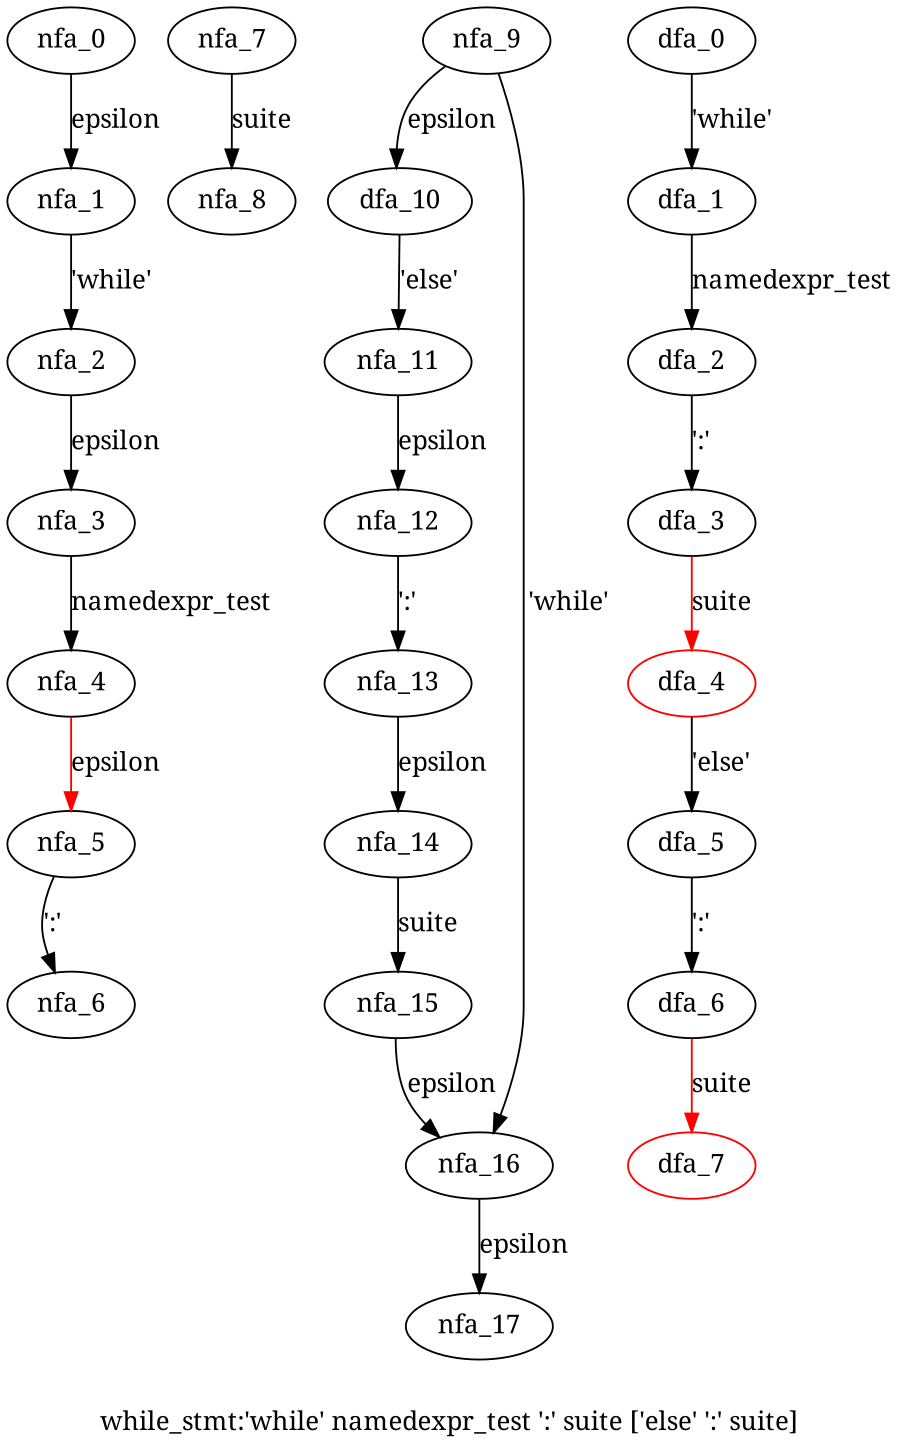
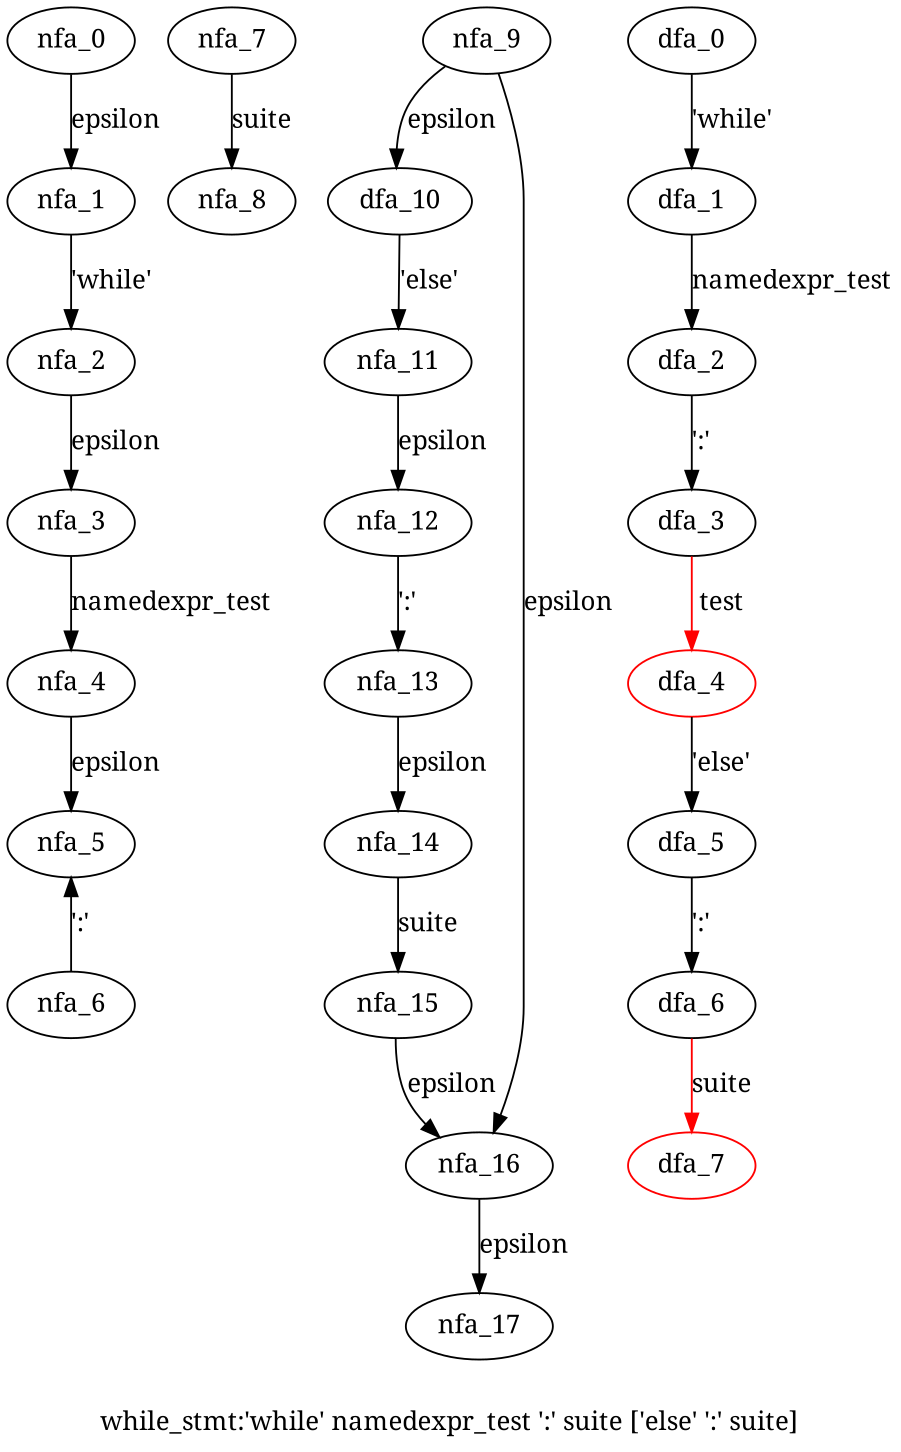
(569, 603) -> (569, 603)
(722, 603) -> (722, 603)
(71, 755) -> (71, 755)
(43, 915) -> (71, 934)
